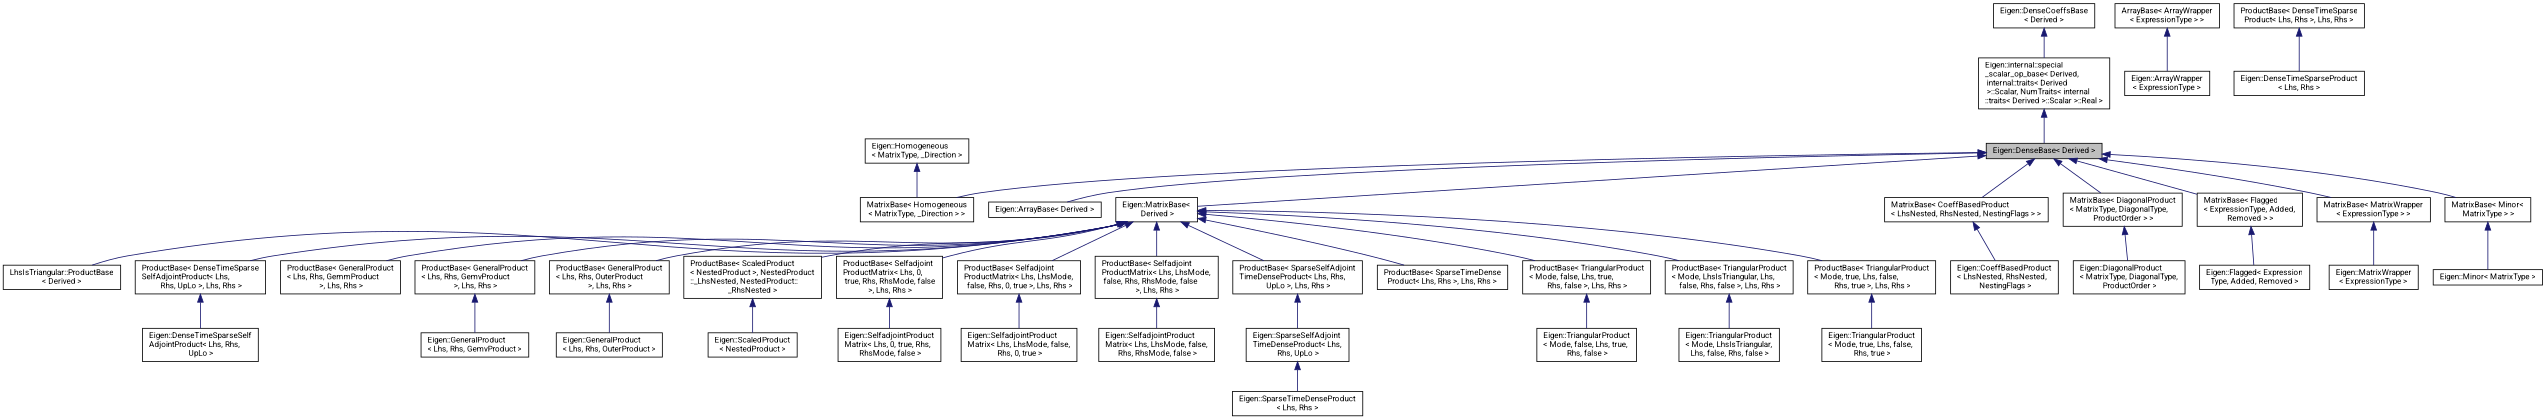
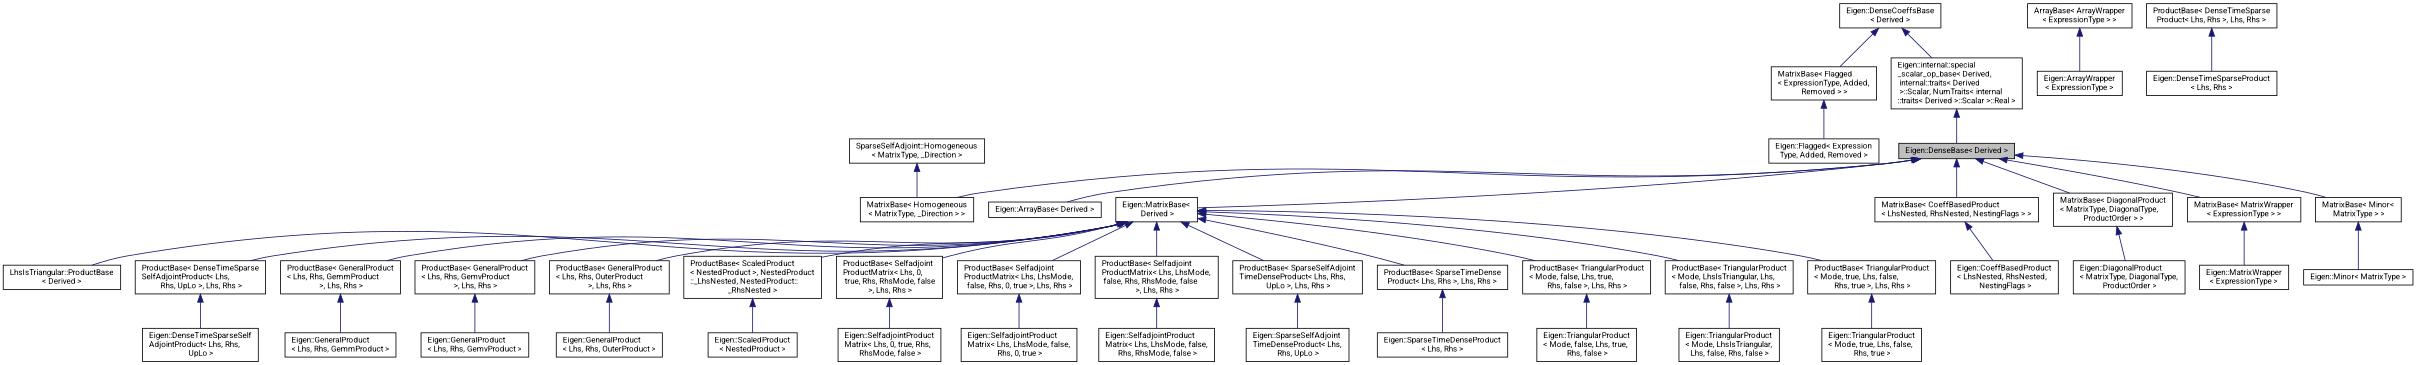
(917, 151) -> (917, 151)
(2137, 178) -> (1856, 50)
none -> (340, 345)
(1298, 381) -> (1443, 315)
